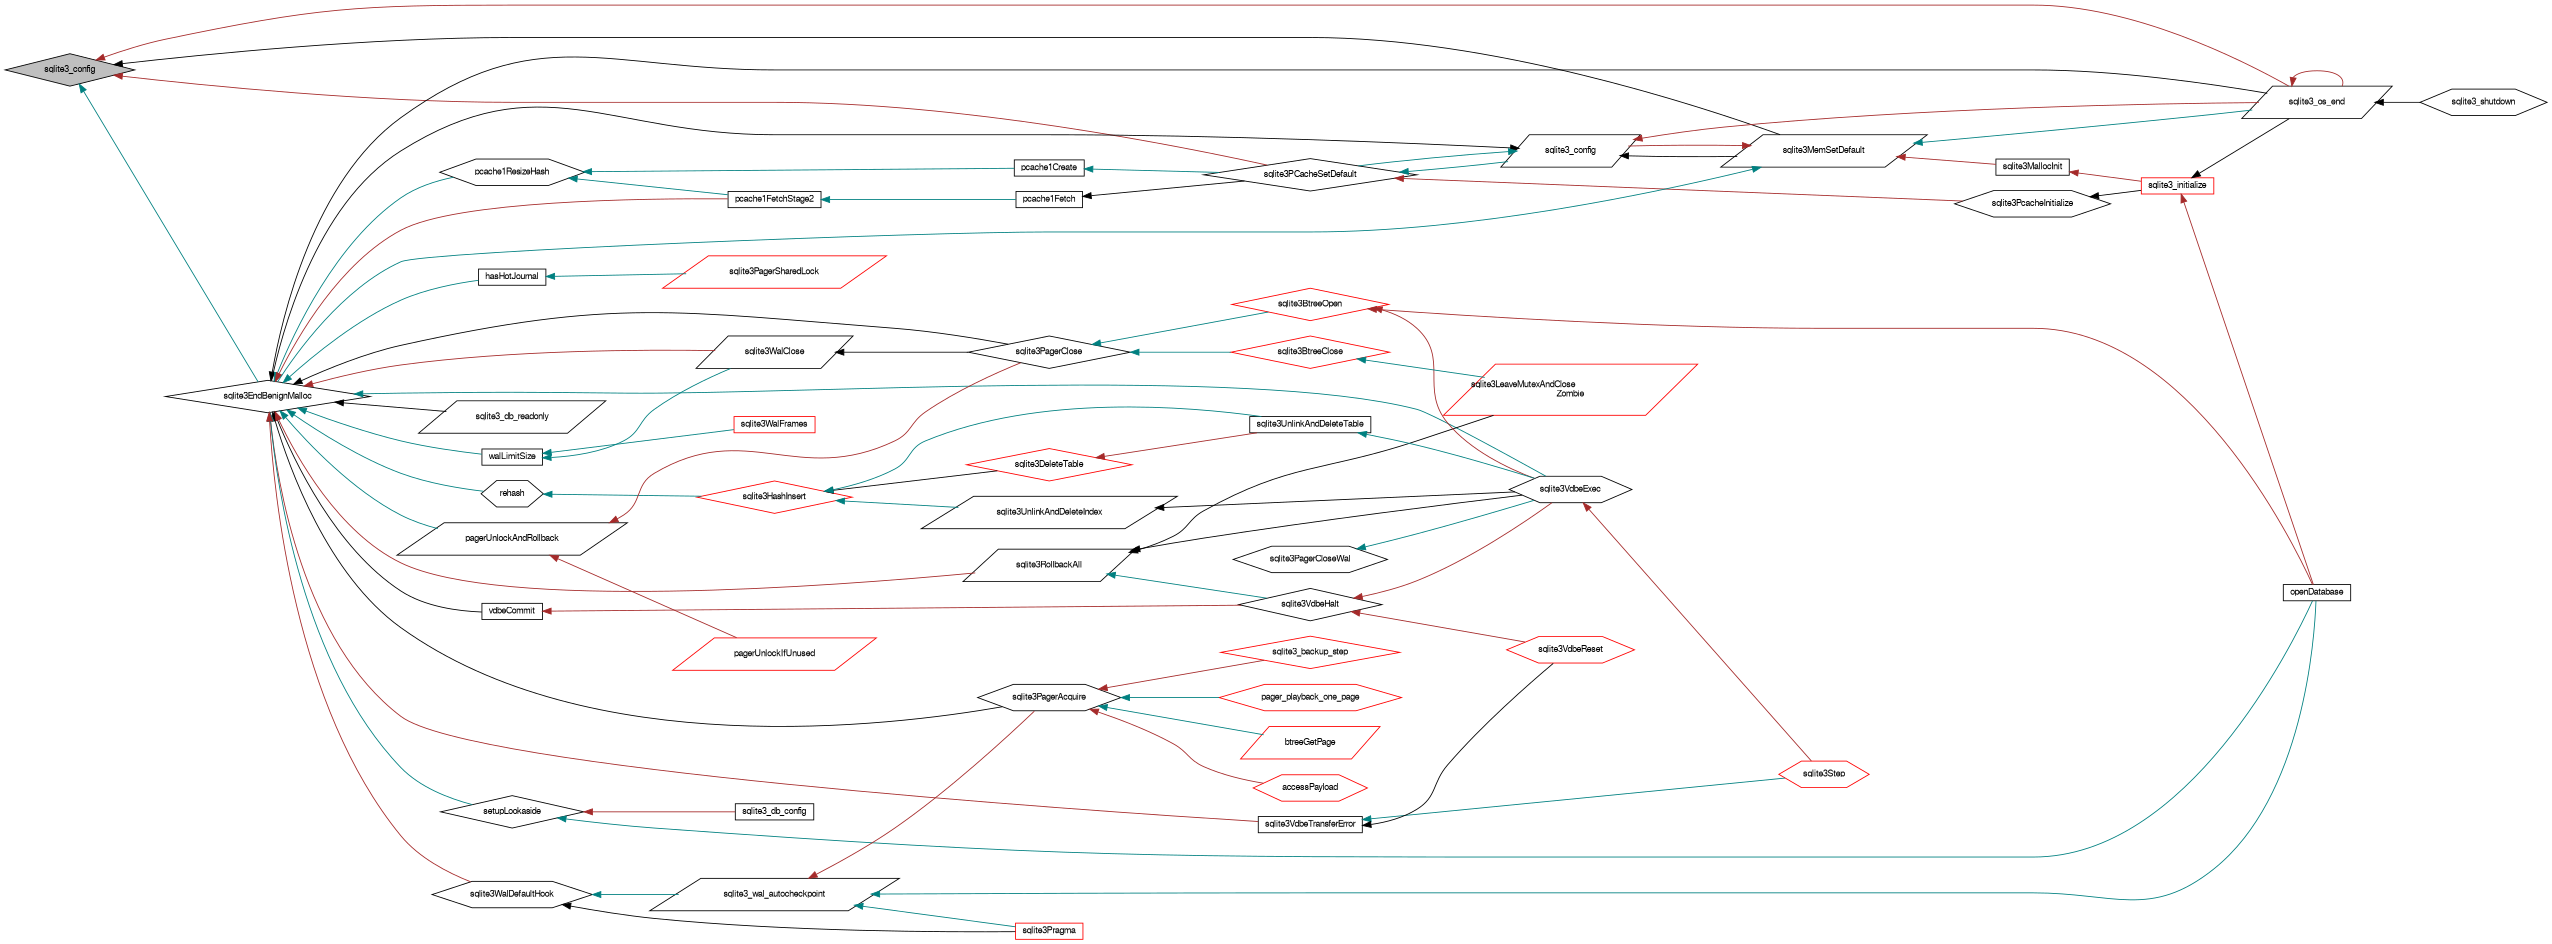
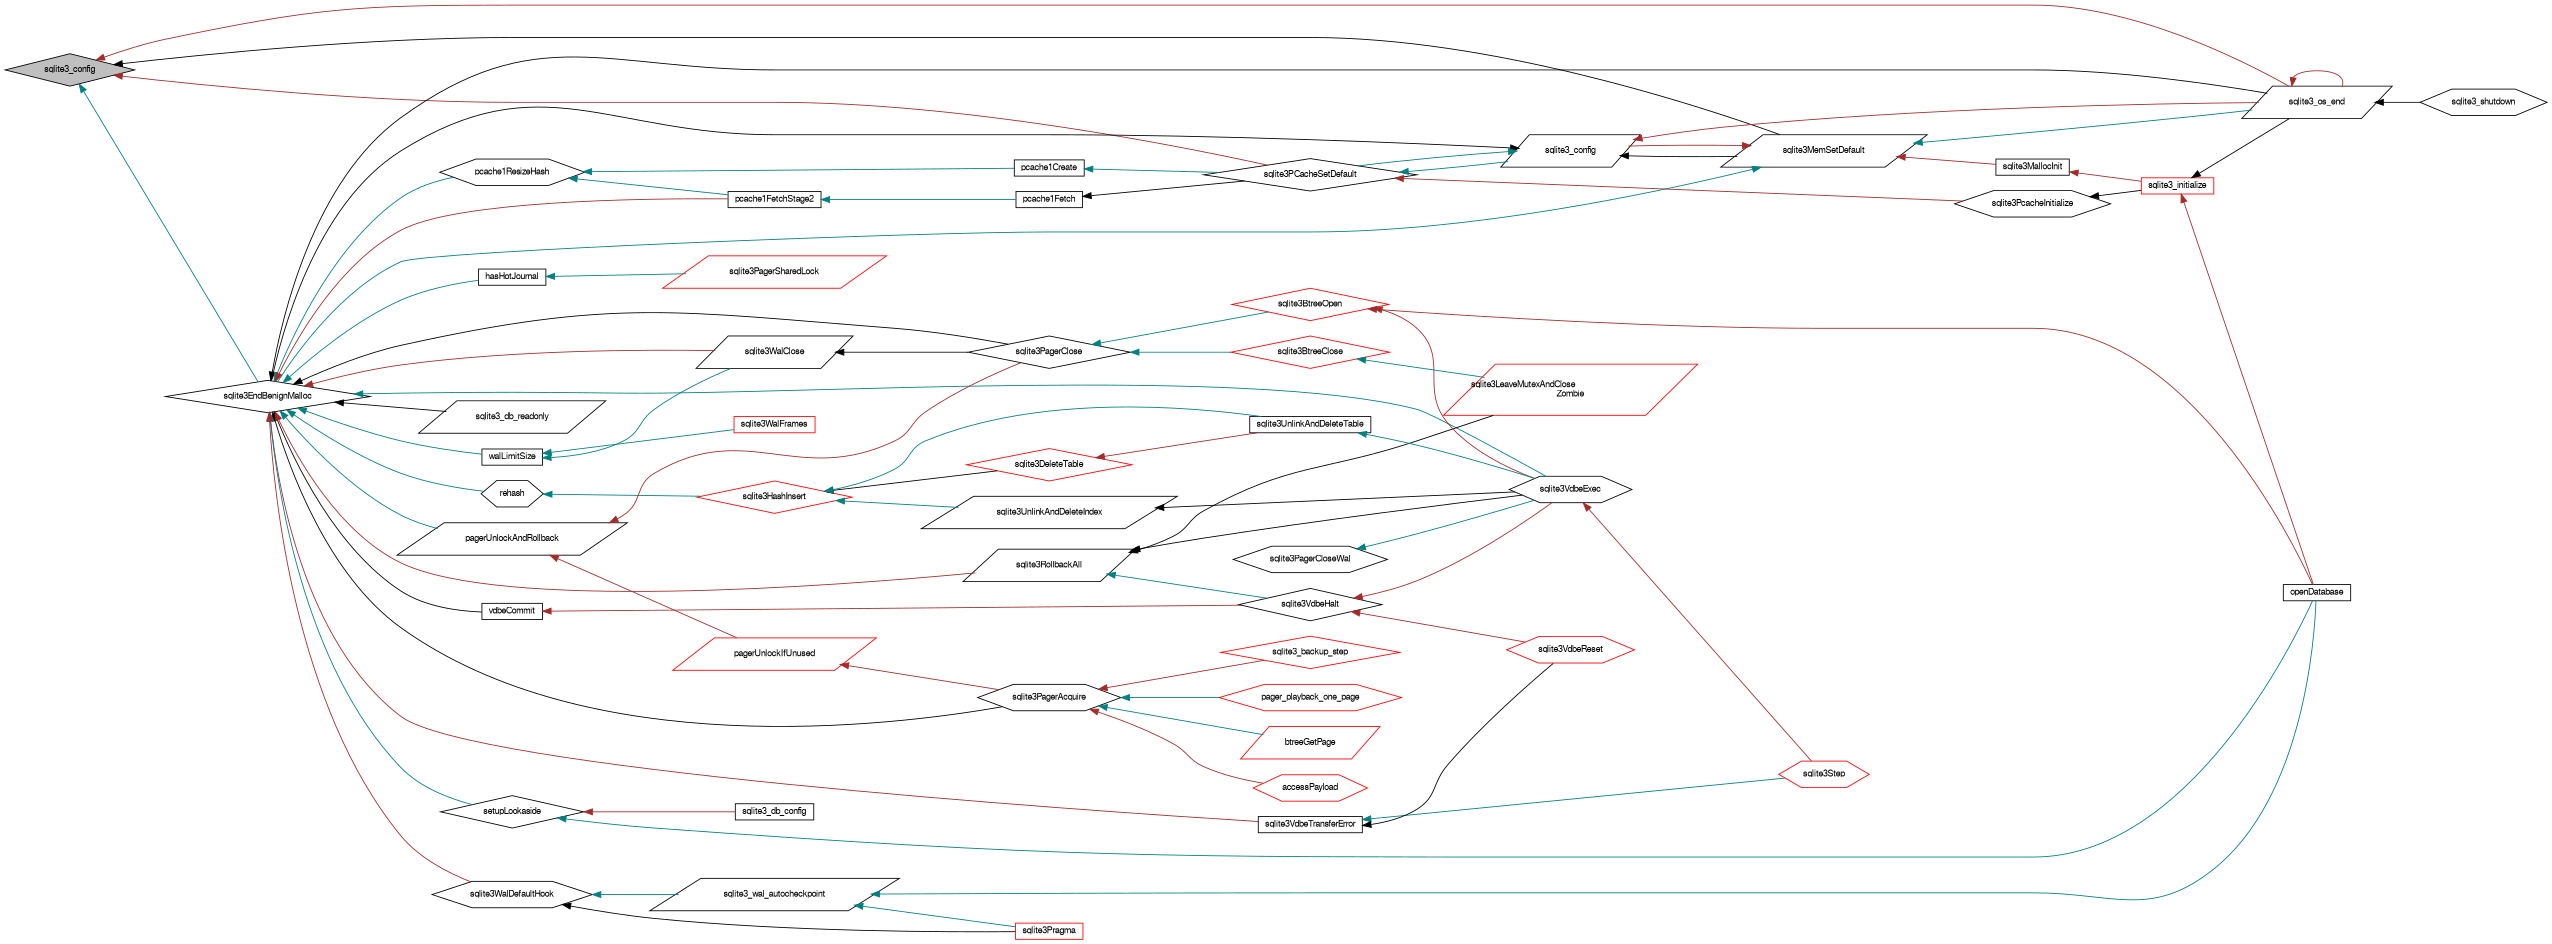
(926, 805) -> (924, 678)
